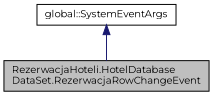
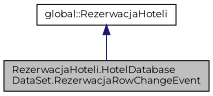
(106, 15) -> (106, 15)
